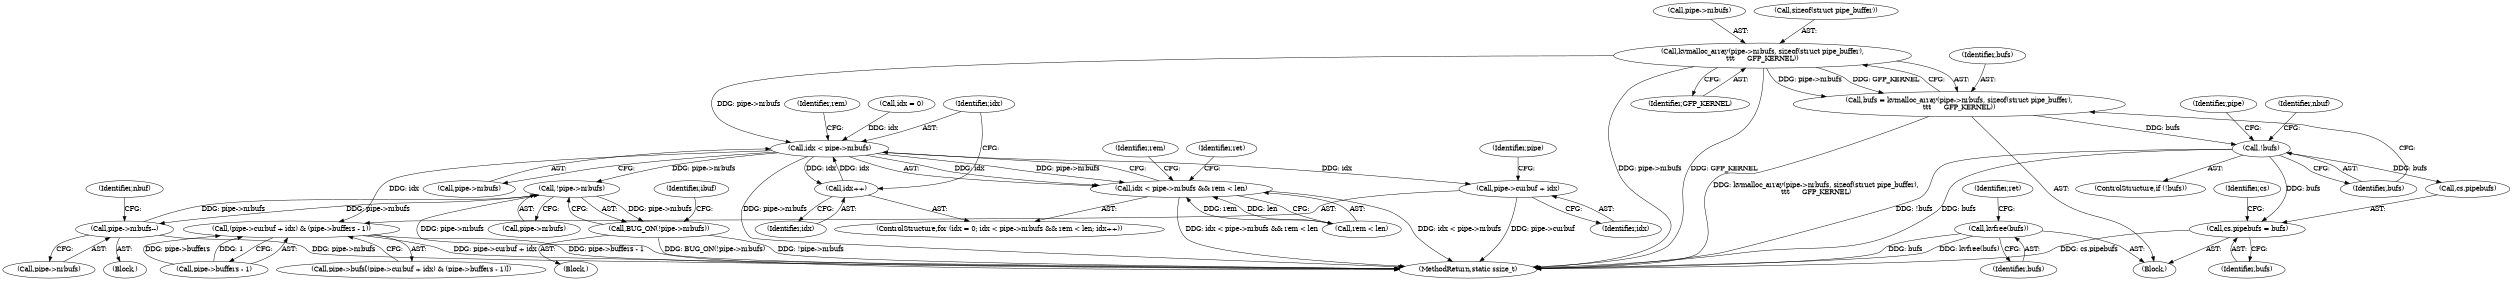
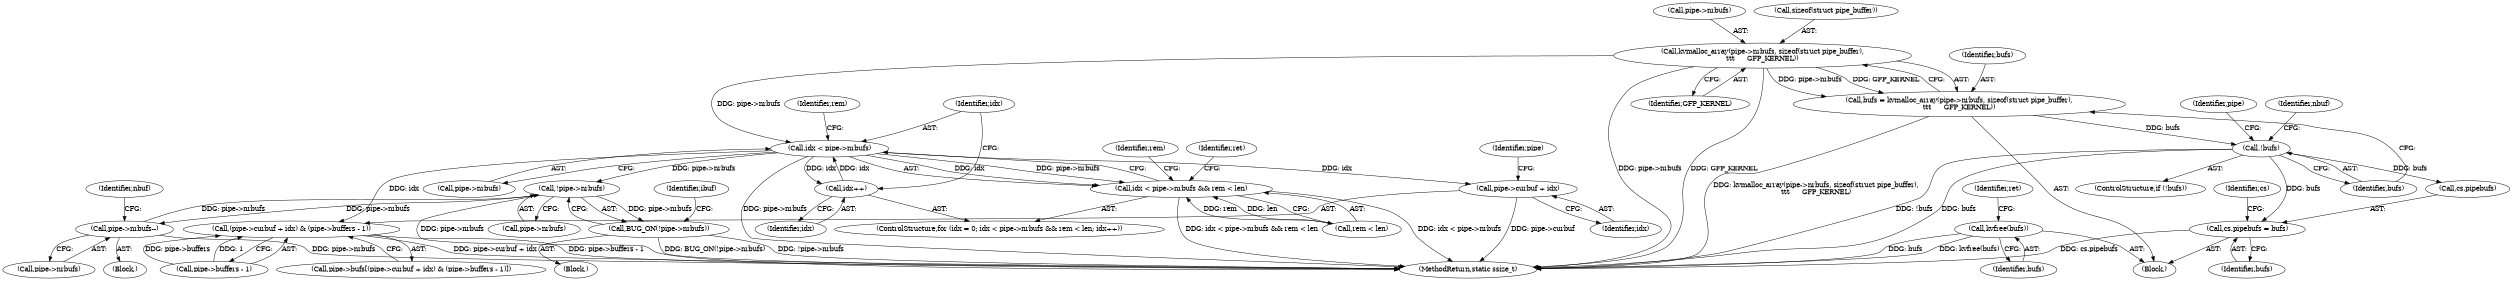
(902, 104) -> none
